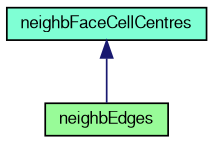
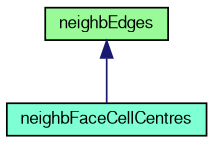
(107, 81) -> (107, 81)
